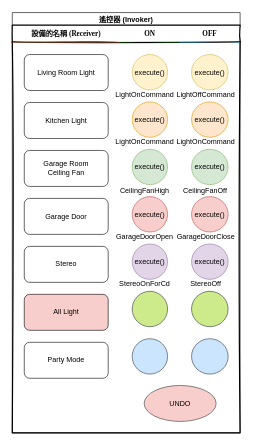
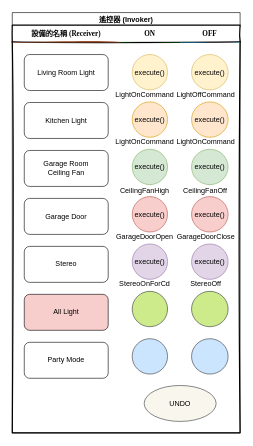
(180, 404) -> (180, 404)
